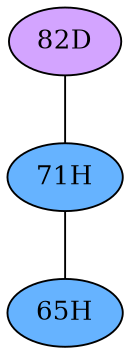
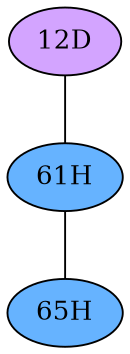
(65, 41) -> (65, 41)
(65, 177) -> (65, 177)
